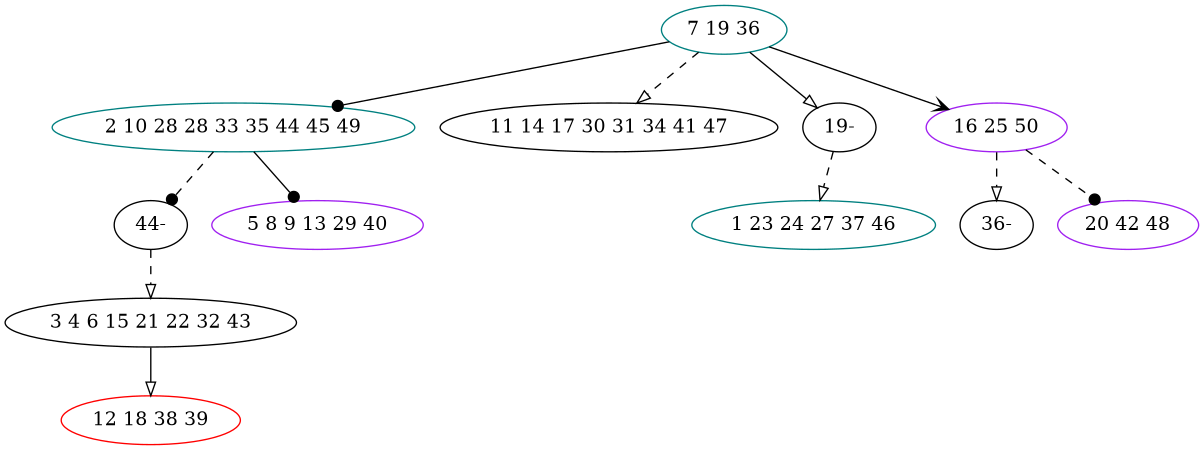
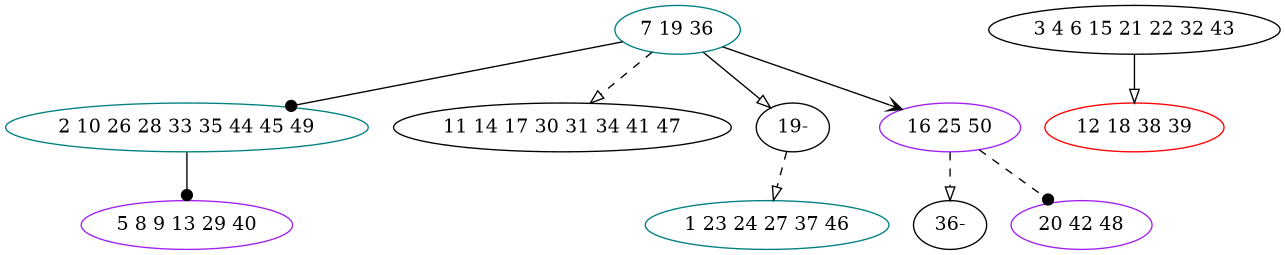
(233, 127) -> (187, 127)
(151, 225) -> none
